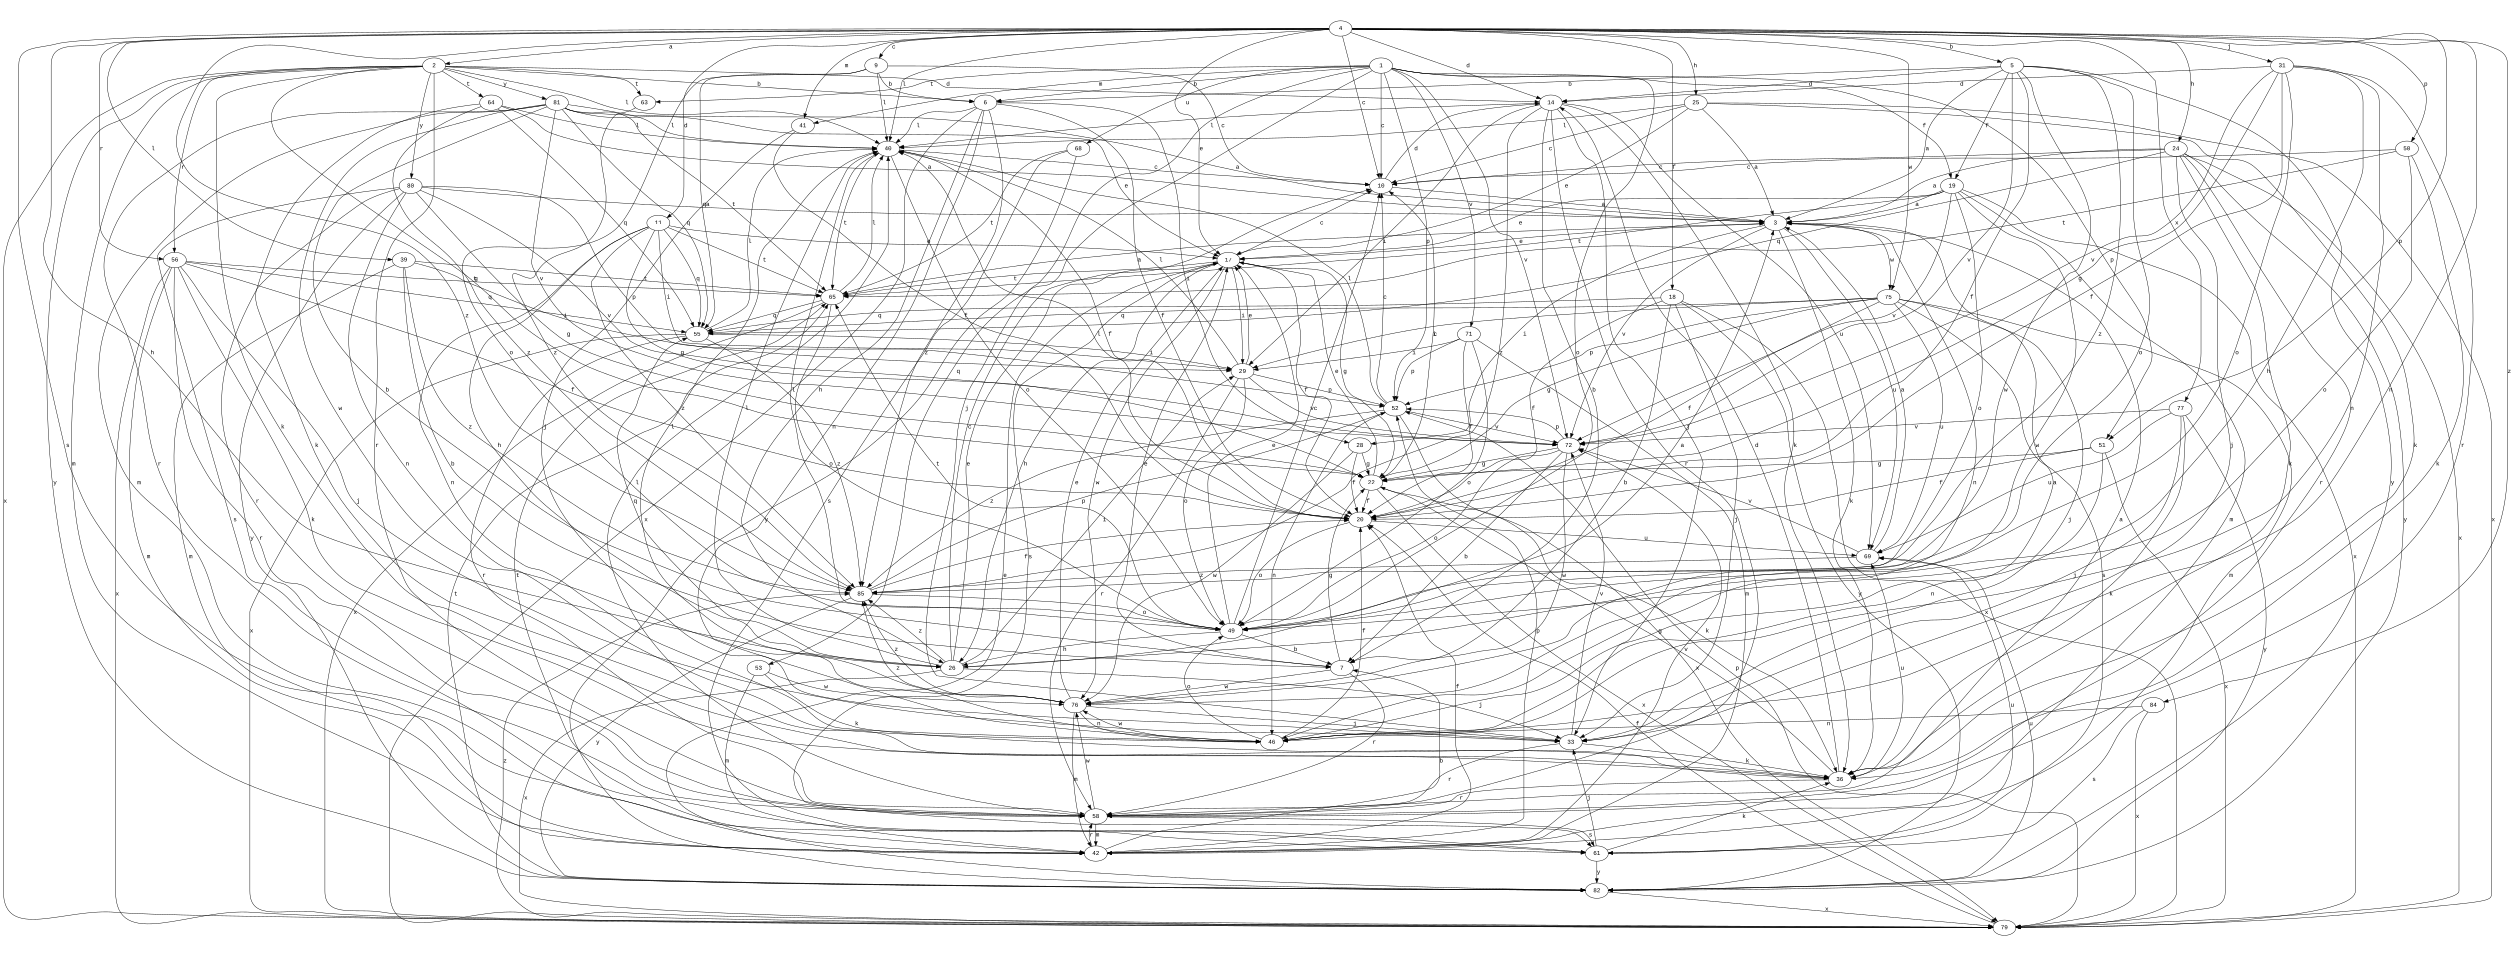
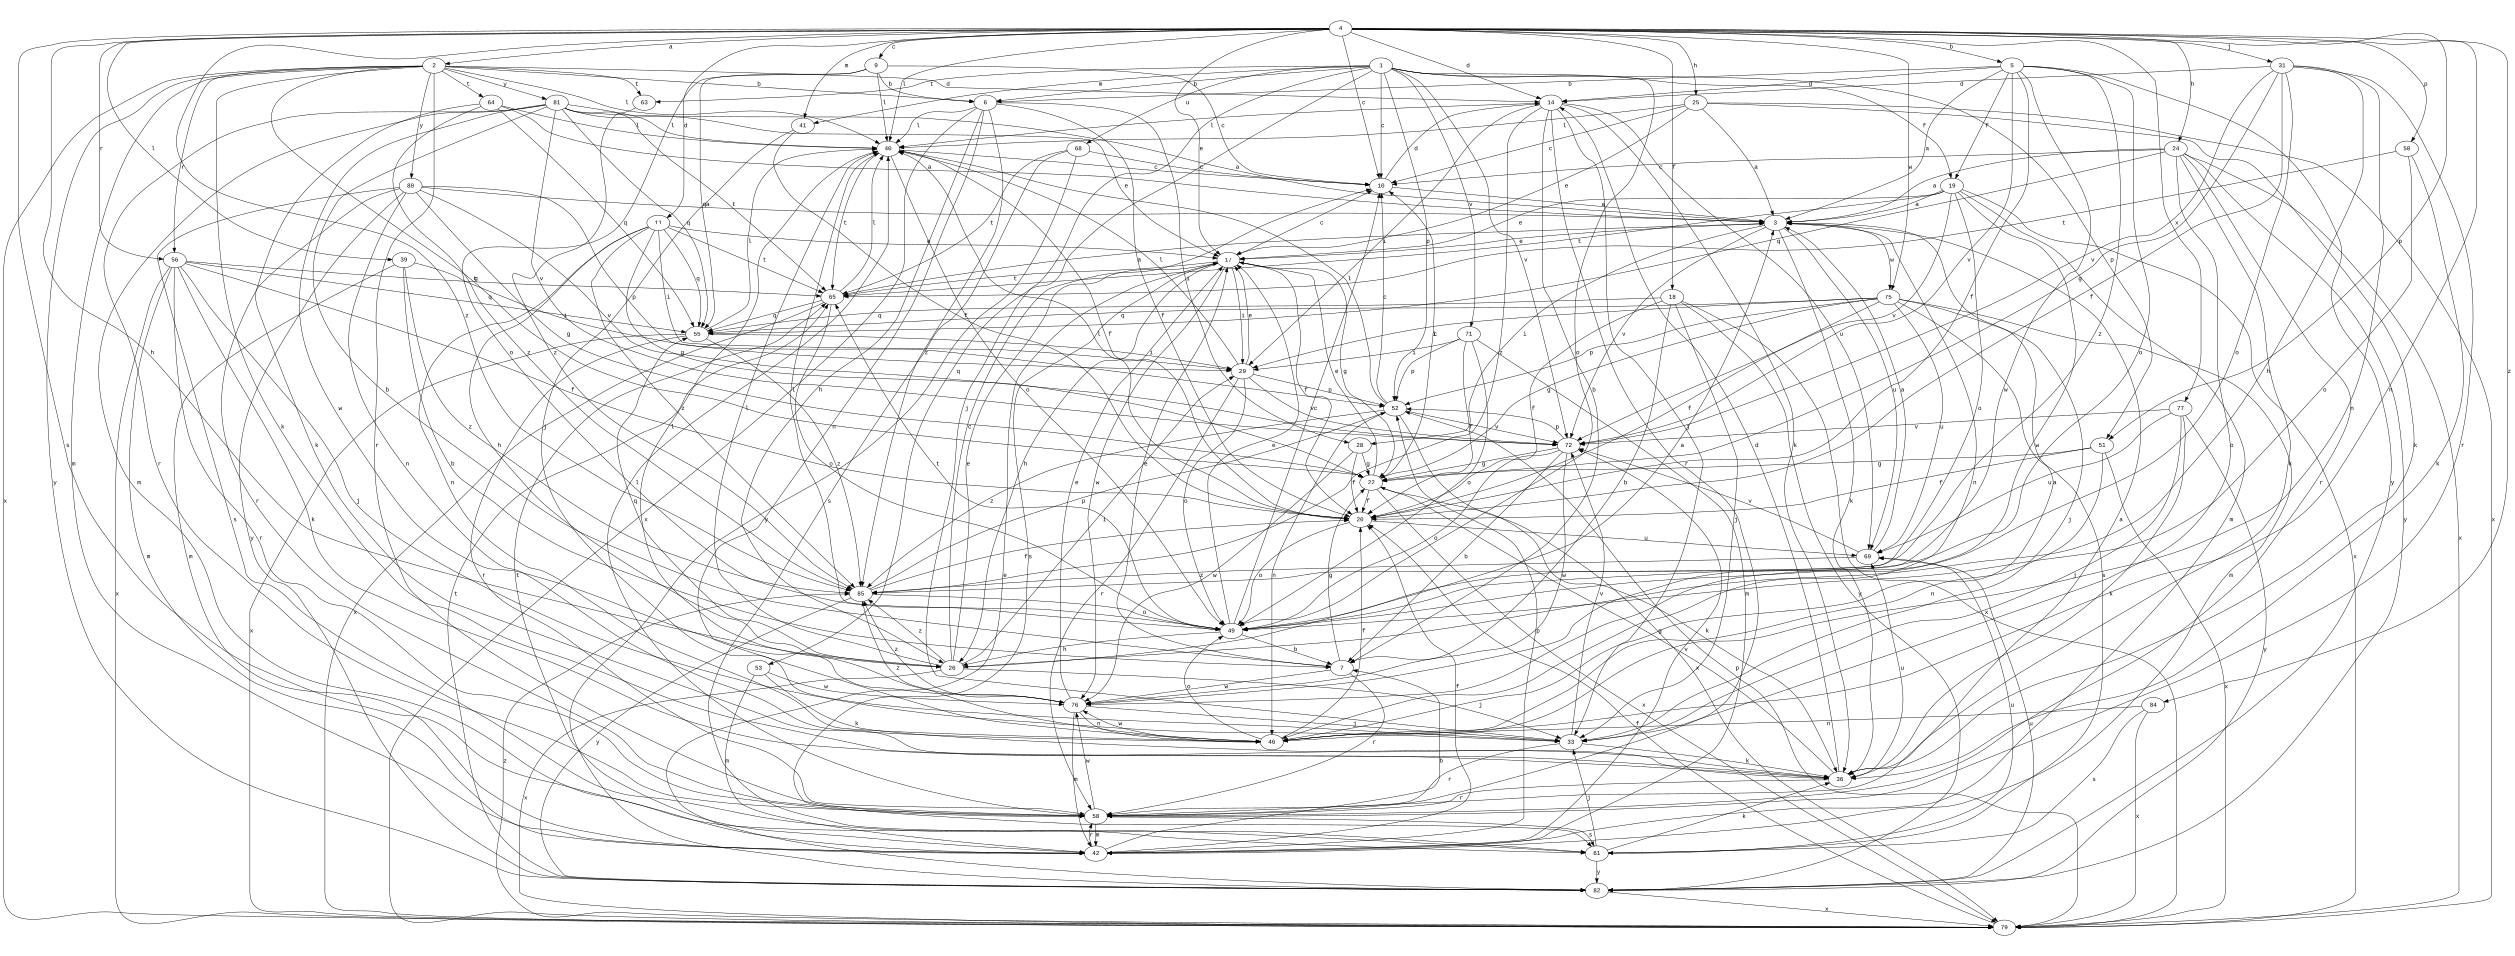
(1971, 158) -> (1213, 172)
(616, 278) -> none
(2232, 445) -> (2232, 445)
